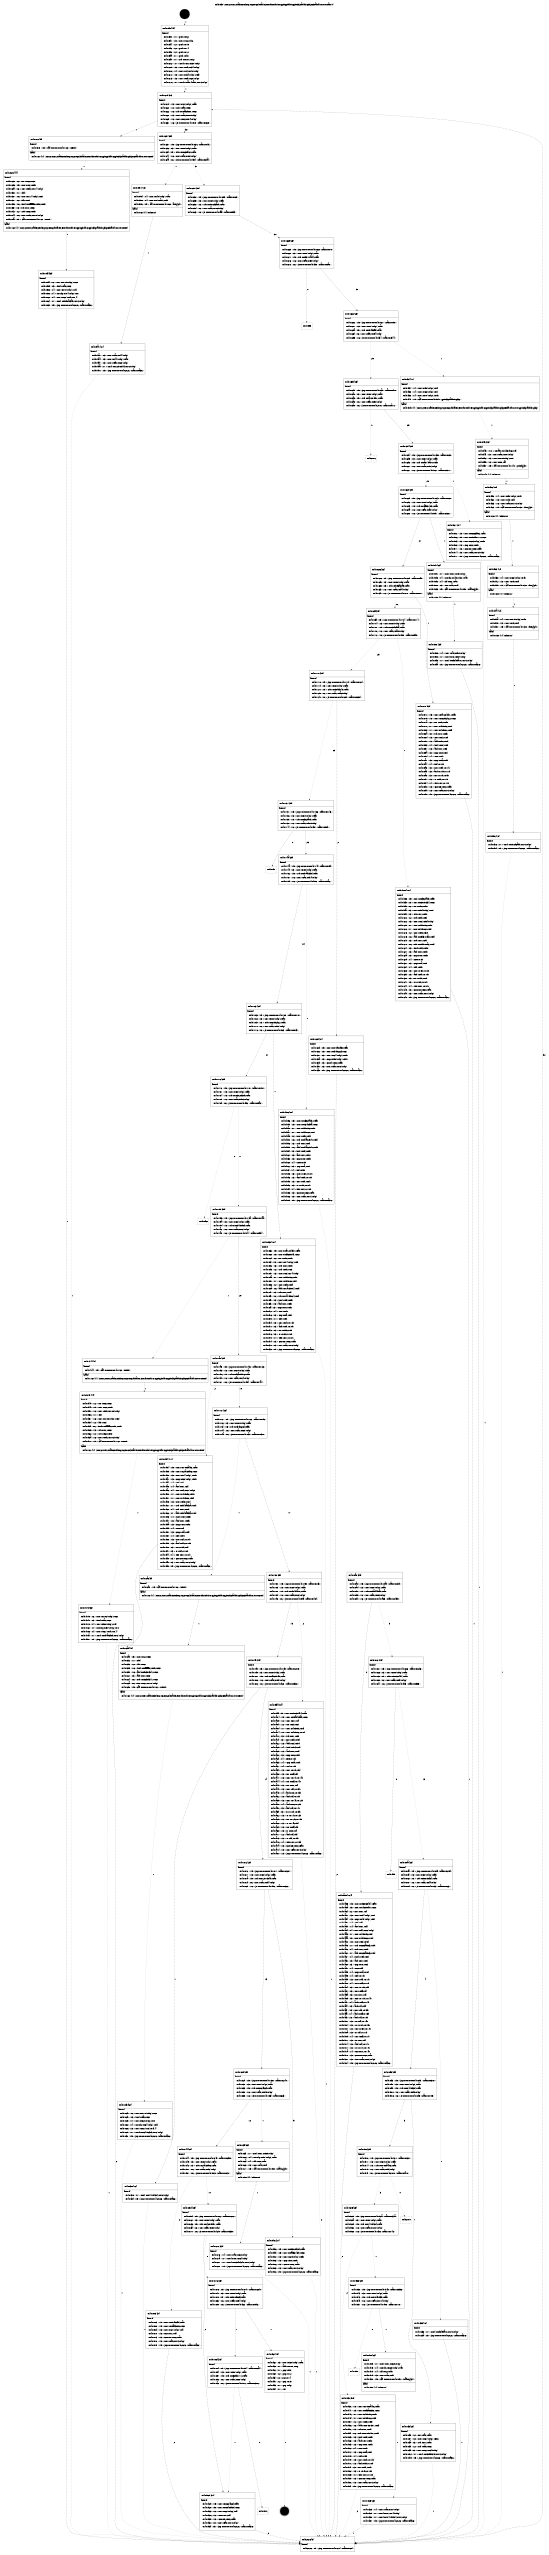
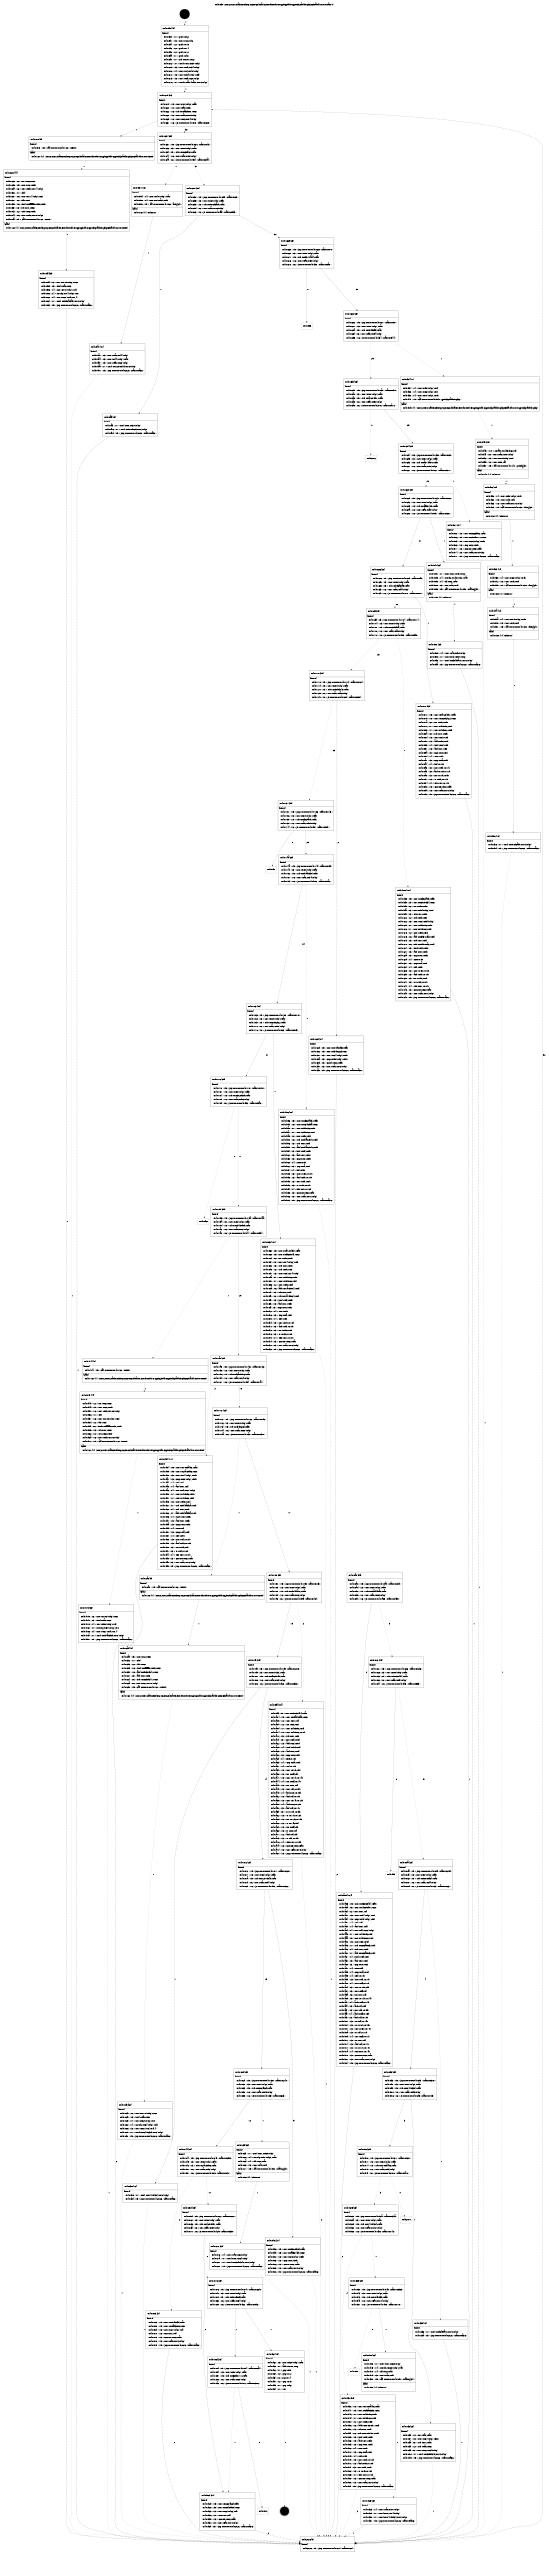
none -> (130, 425)
(424, 1779) -> (424, 1779)
